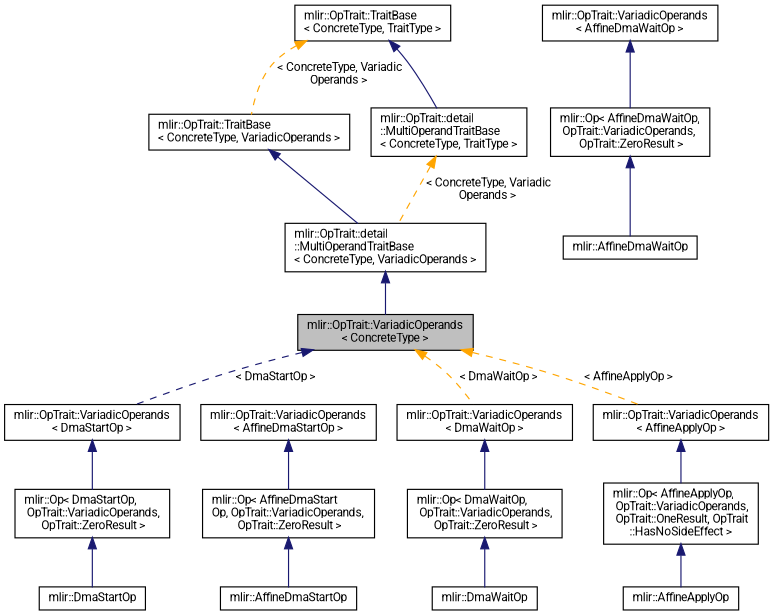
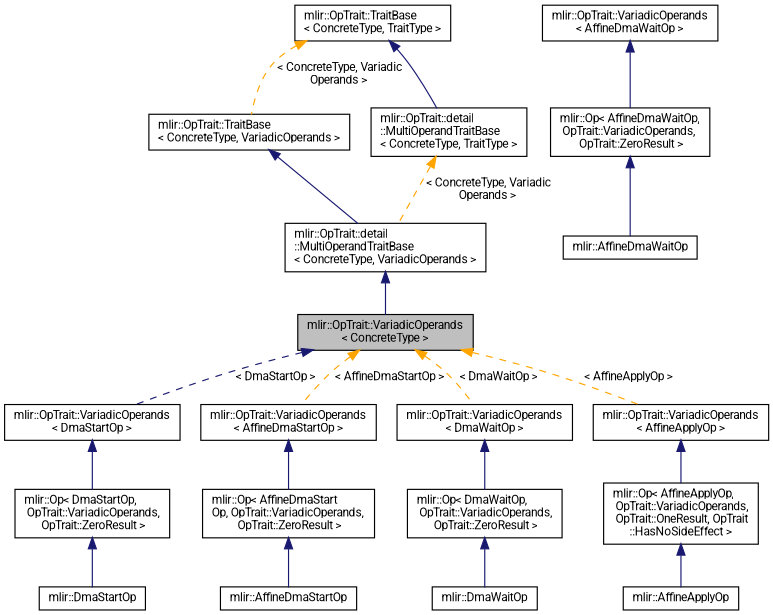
none -> (324, 379)
